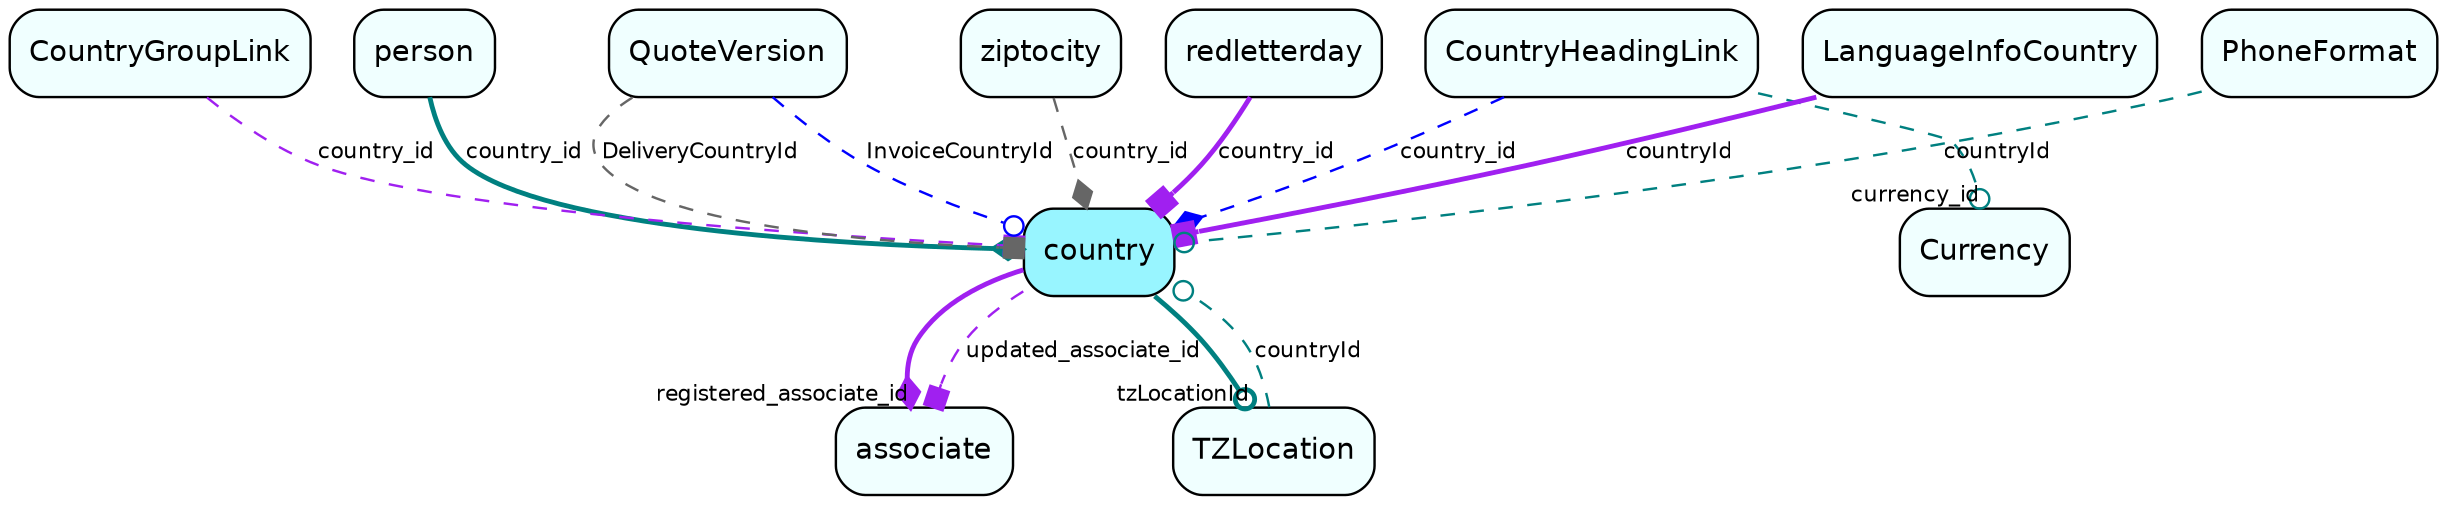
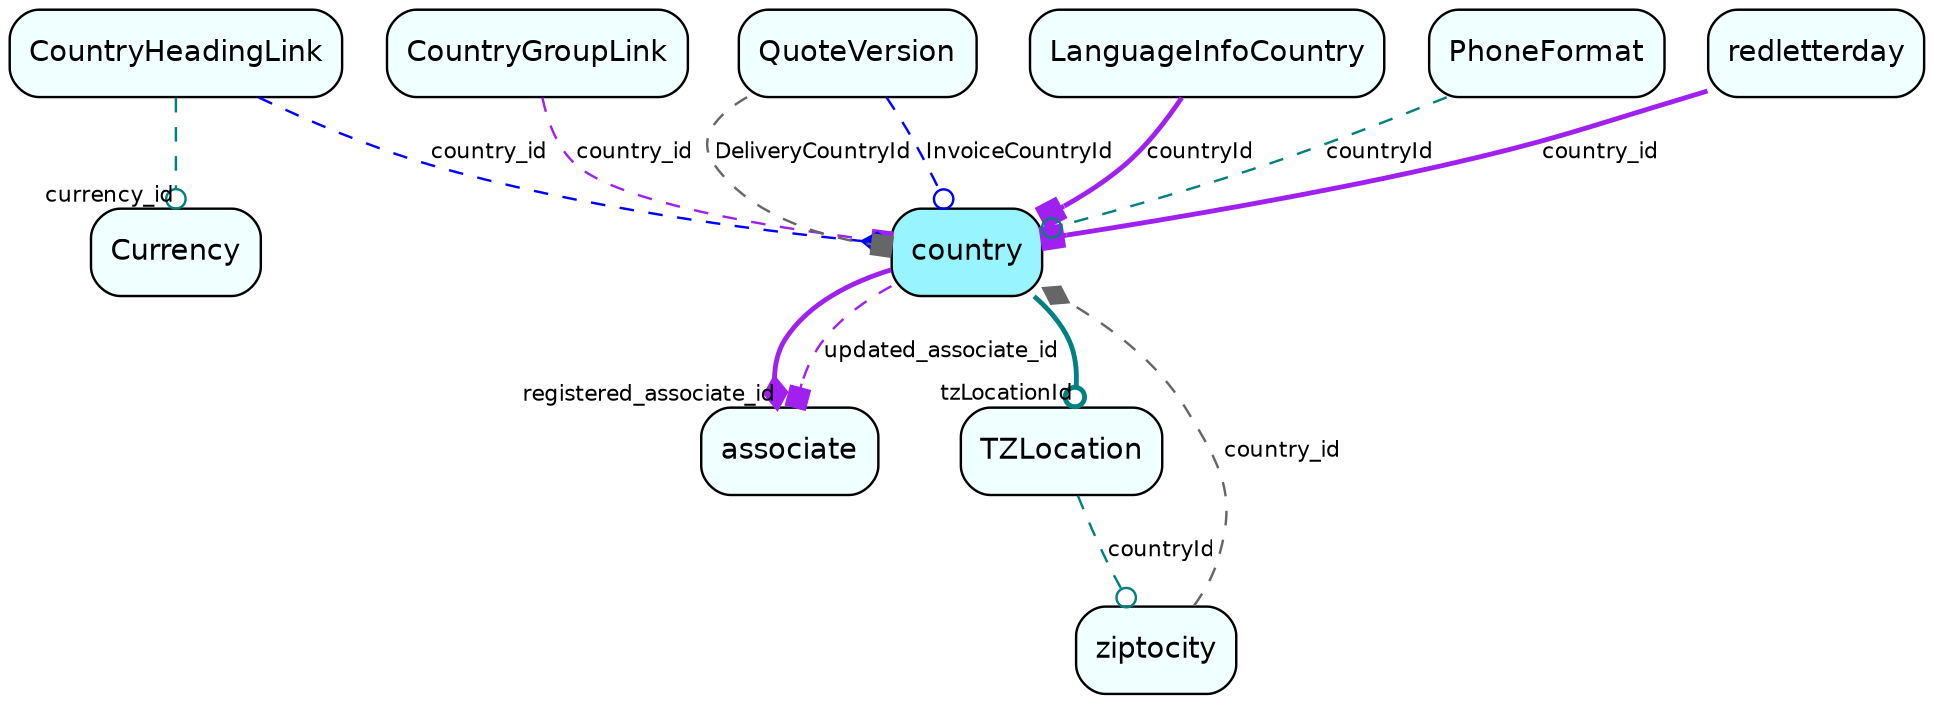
(425, 53) -> none
(1244, 342) -> (1098, 543)
